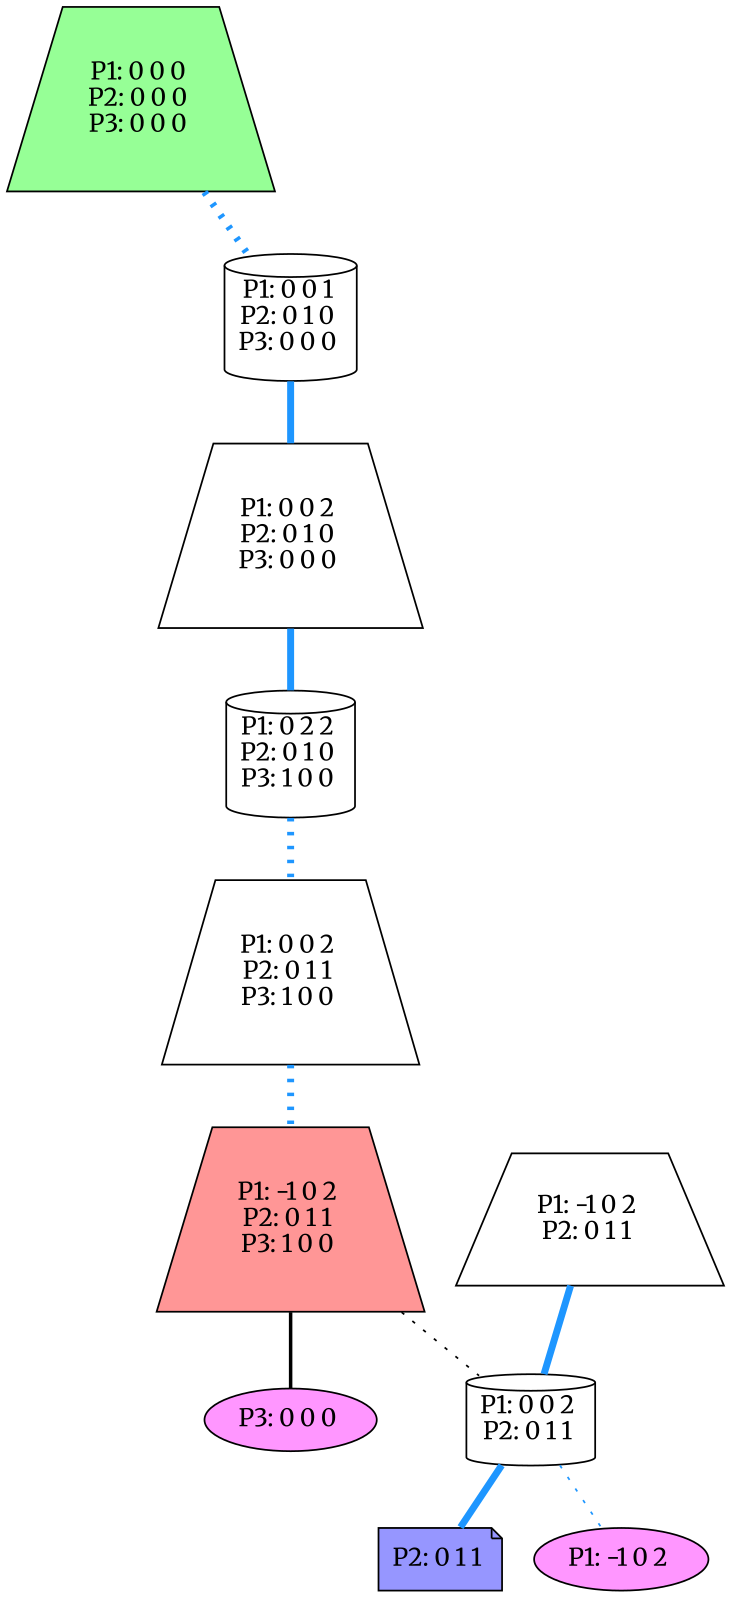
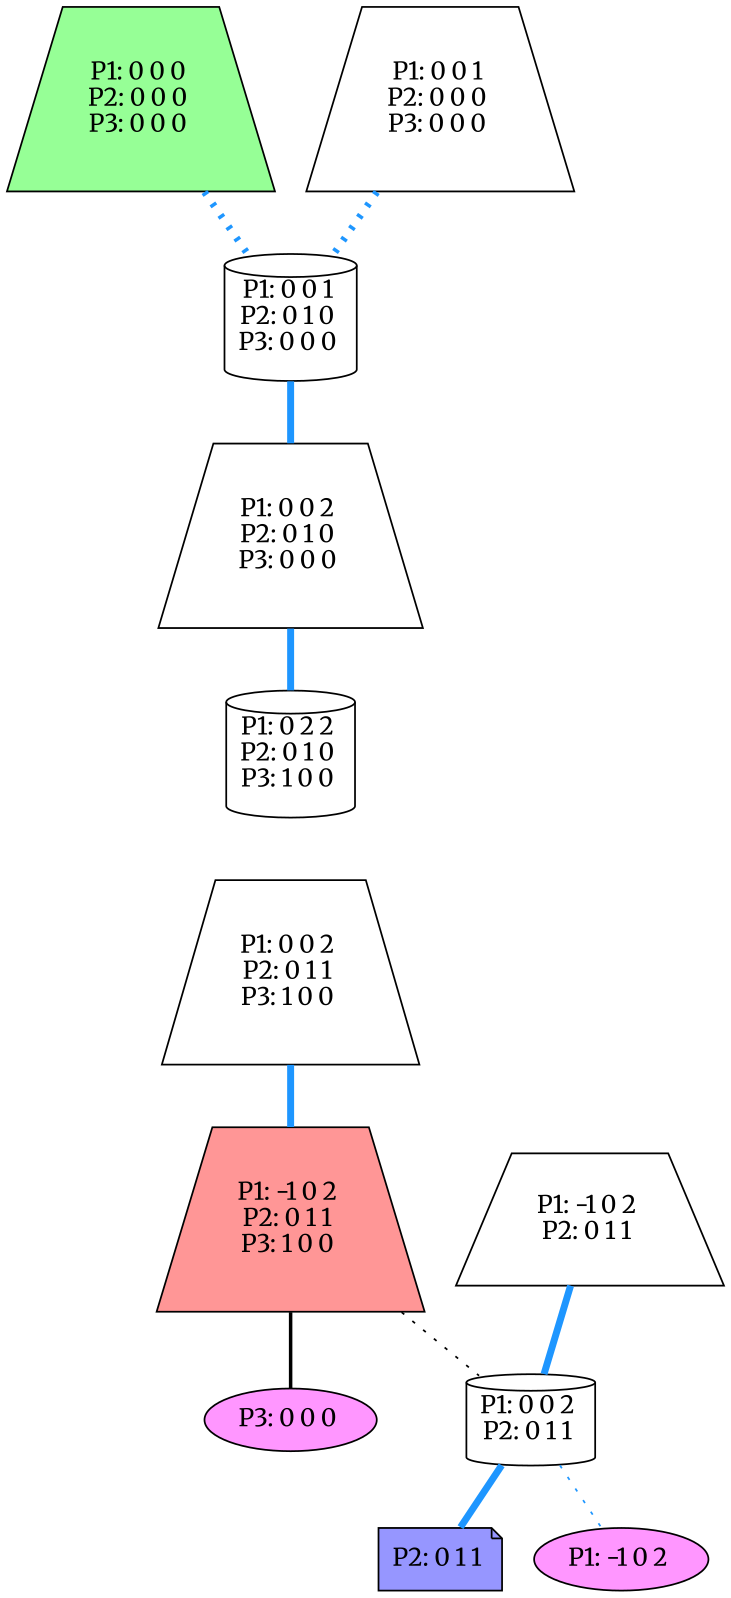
none -> (440, 99)
(291, 849) -> none
(291, 1096) -> (291, 1096)
